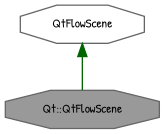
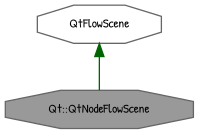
(82, 109) -> (99, 109)
